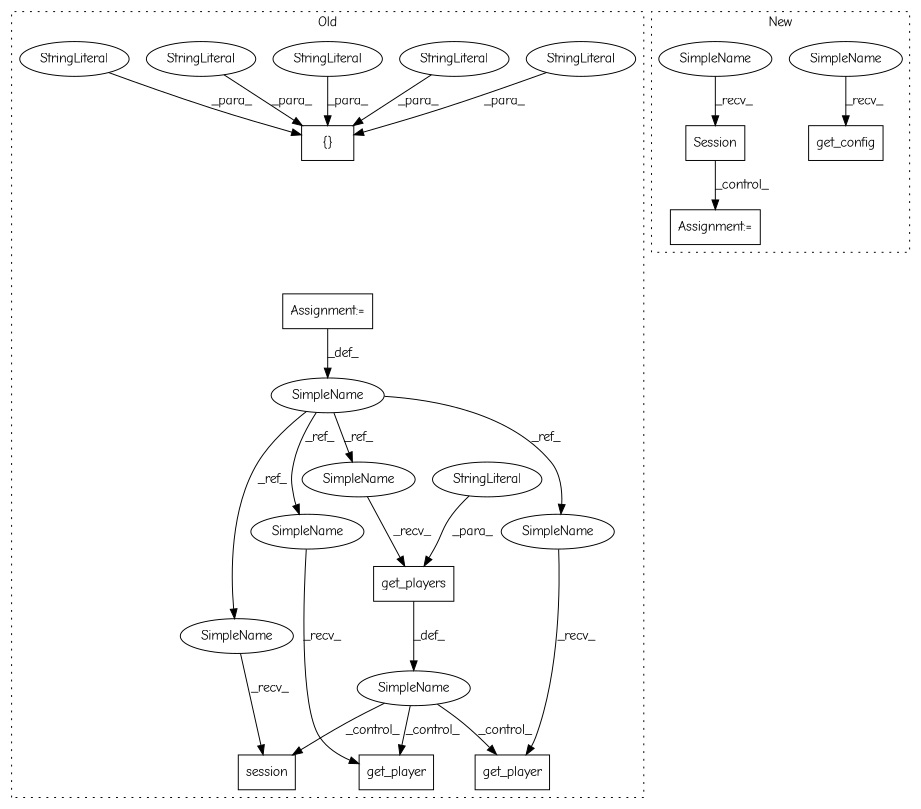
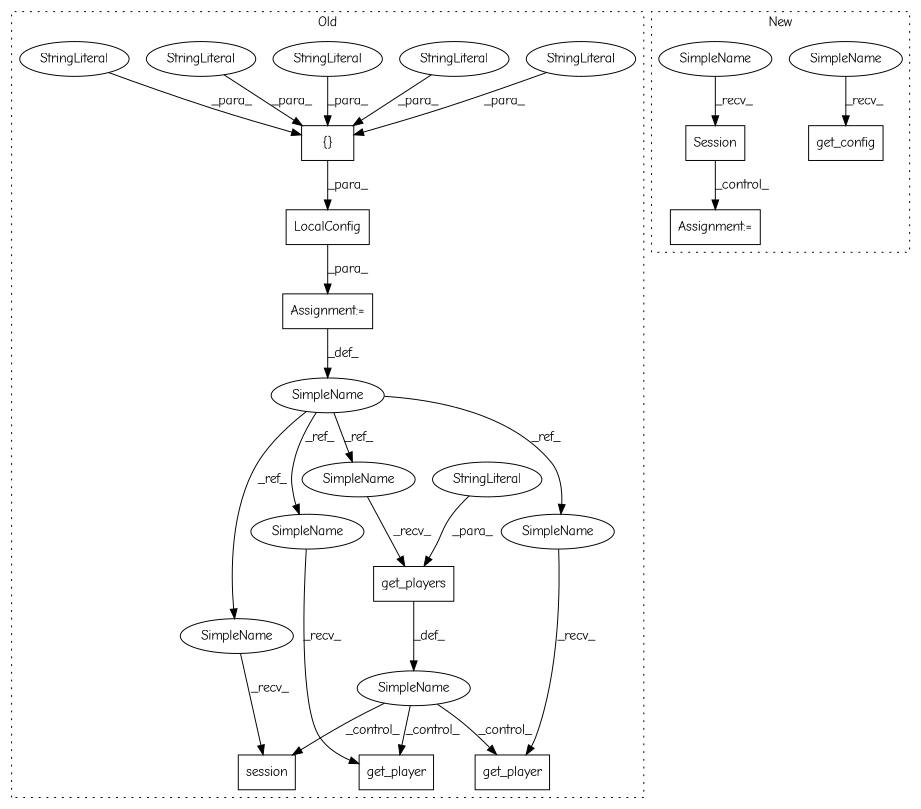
none -> (328, 227)
